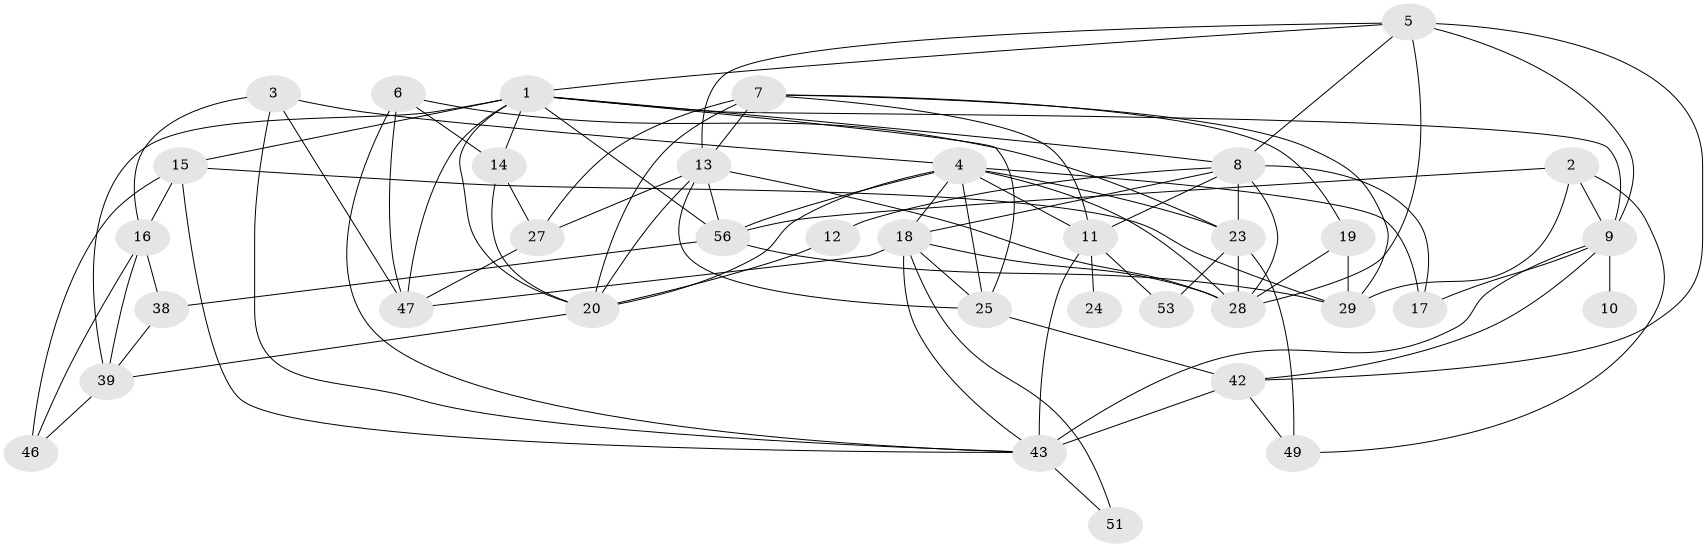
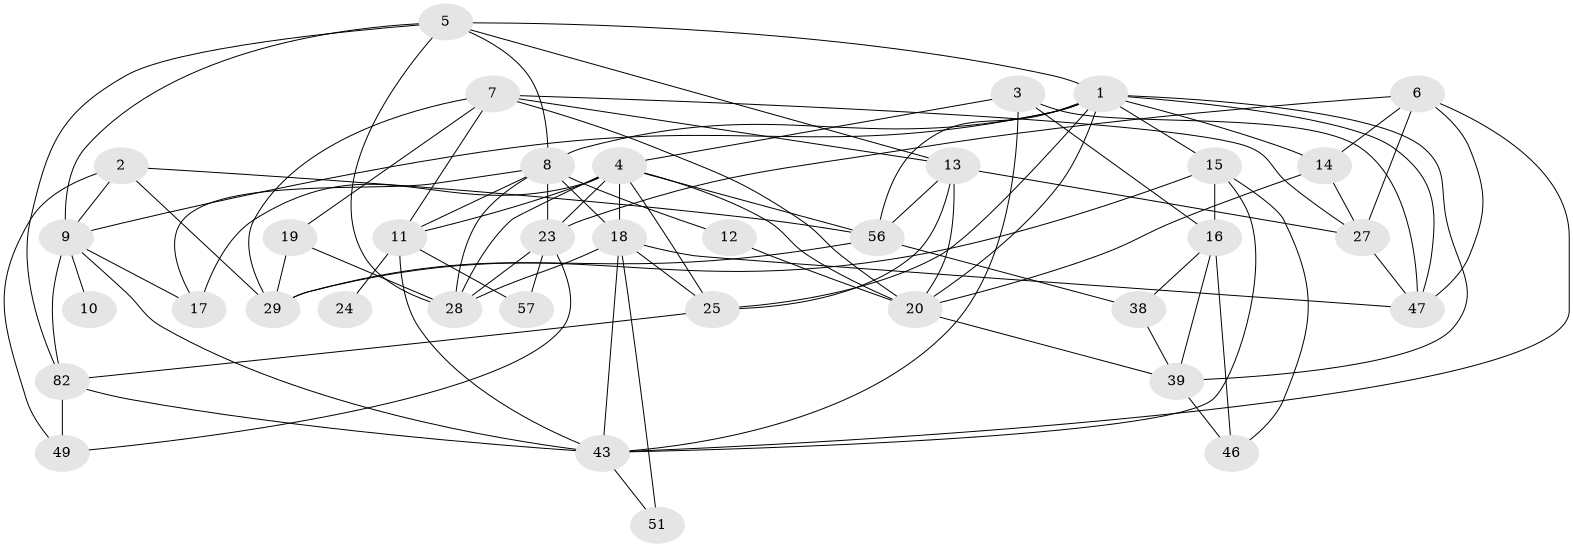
none -> (1390, 166)
(987, 234) -> none
(1166, 310) -> (527, 310)
(1238, 381) -> (62, 381)
